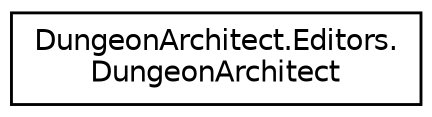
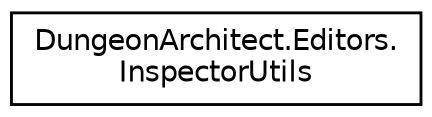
(216, 59) -> (216, 59)
